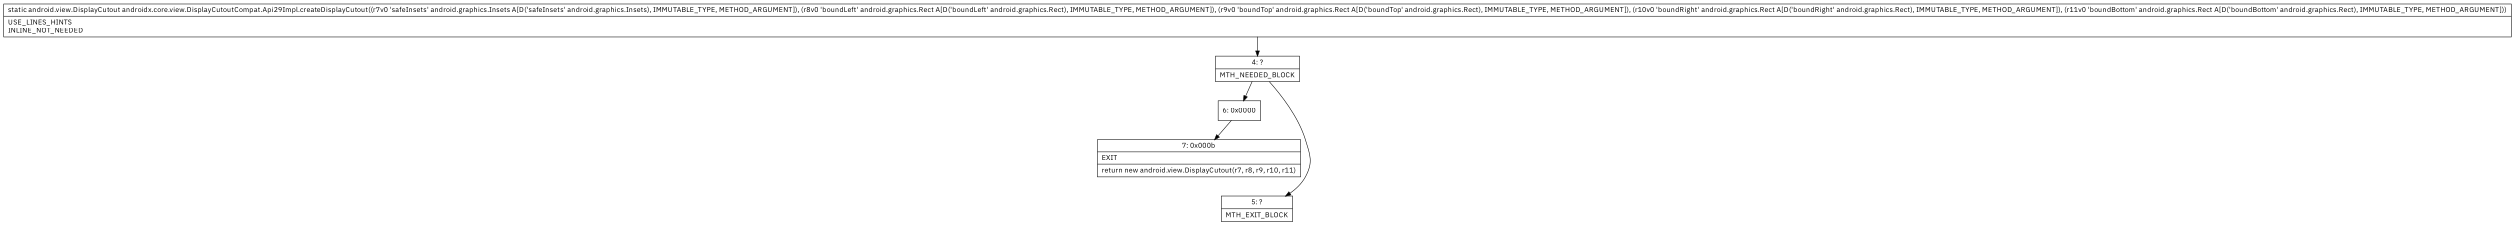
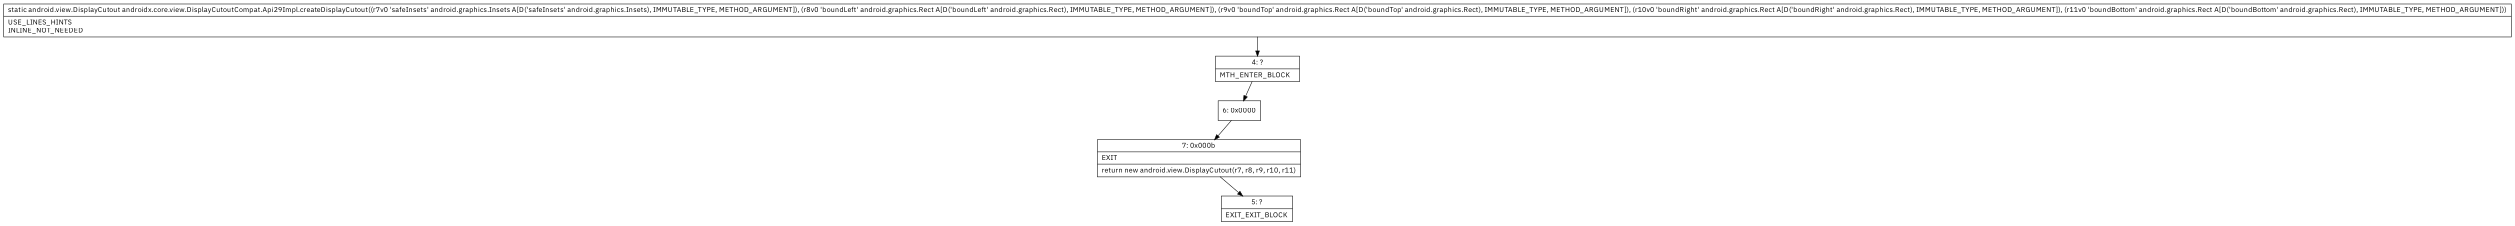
(1258, 75) -> (1255, 75)
(1304, 136) -> (1229, 185)
(1257, 215) -> (1257, 215)
